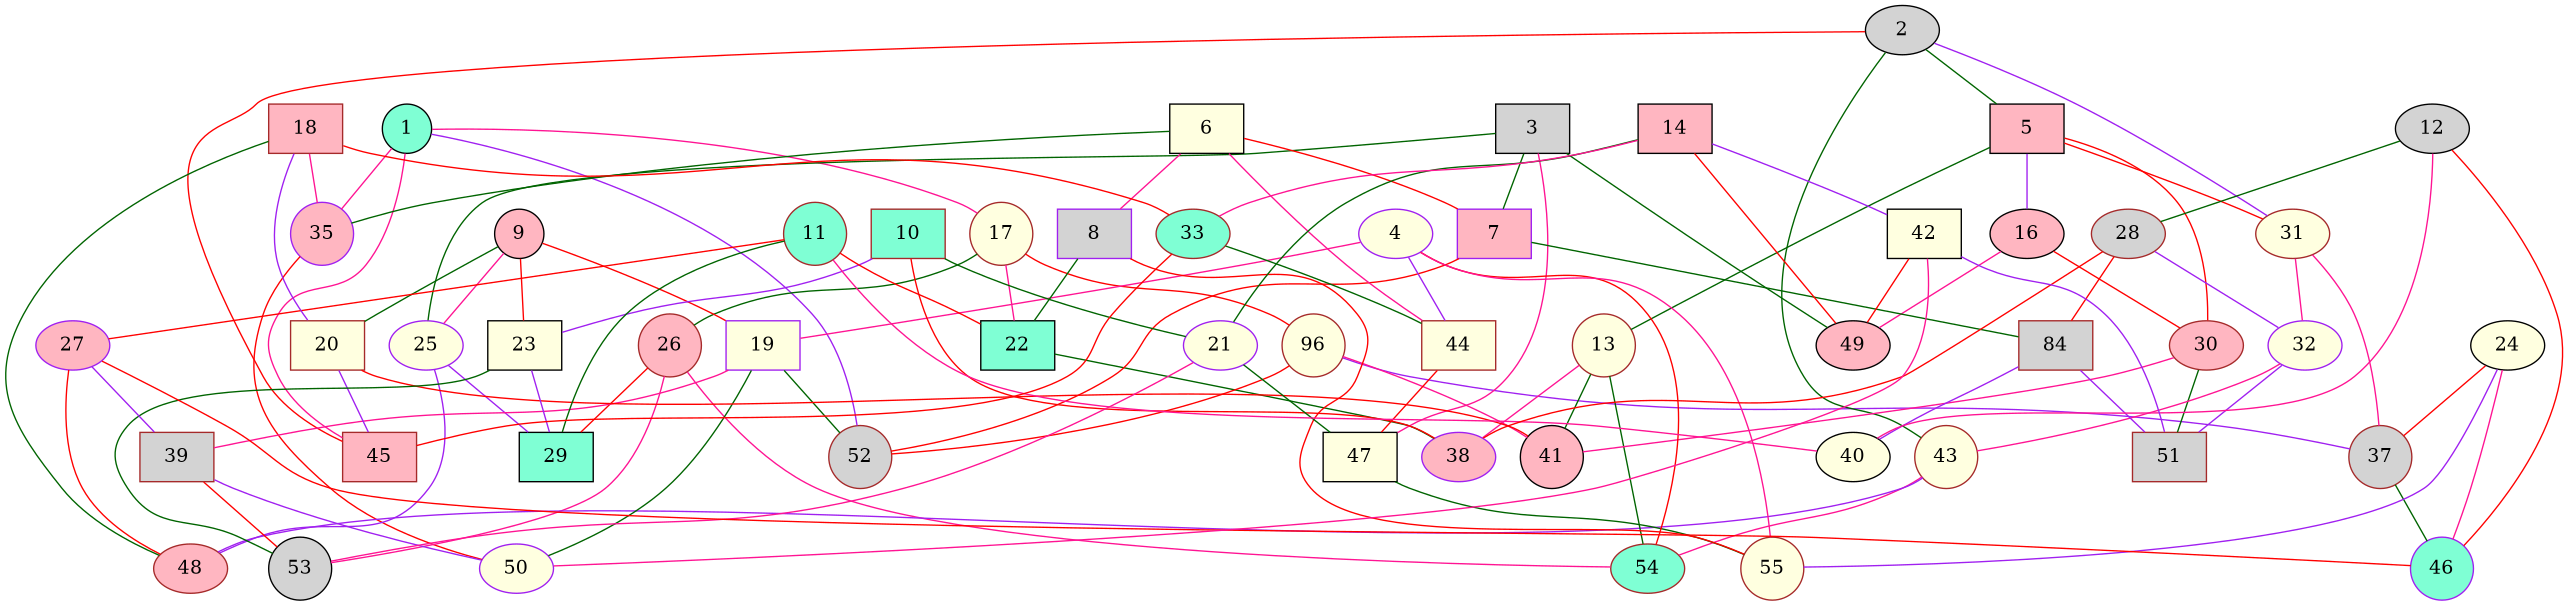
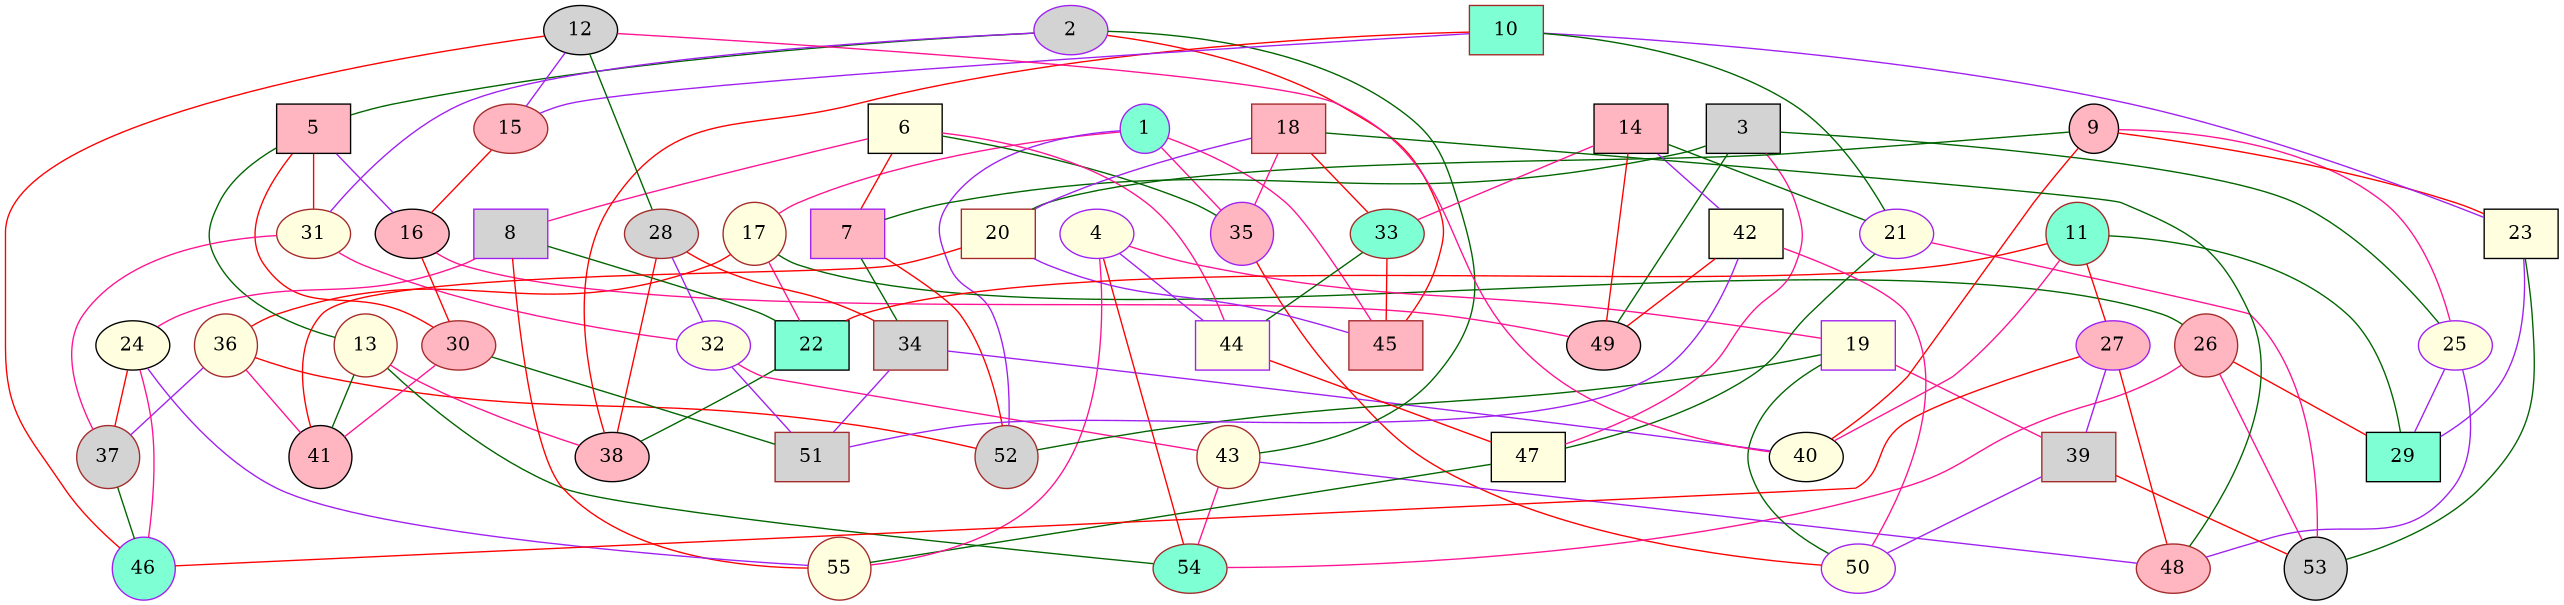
(1902, 30) -> (1071, 30)
(407, 129) -> (1145, 129)
none -> (511, 129)
(635, 279) -> (1962, 301)
none -> (324, 290)
(1314, 345) -> (226, 345)
(1459, 345) -> (1232, 345)
(2056, 345) -> (911, 345)
(1459, 457) -> (612, 457)
